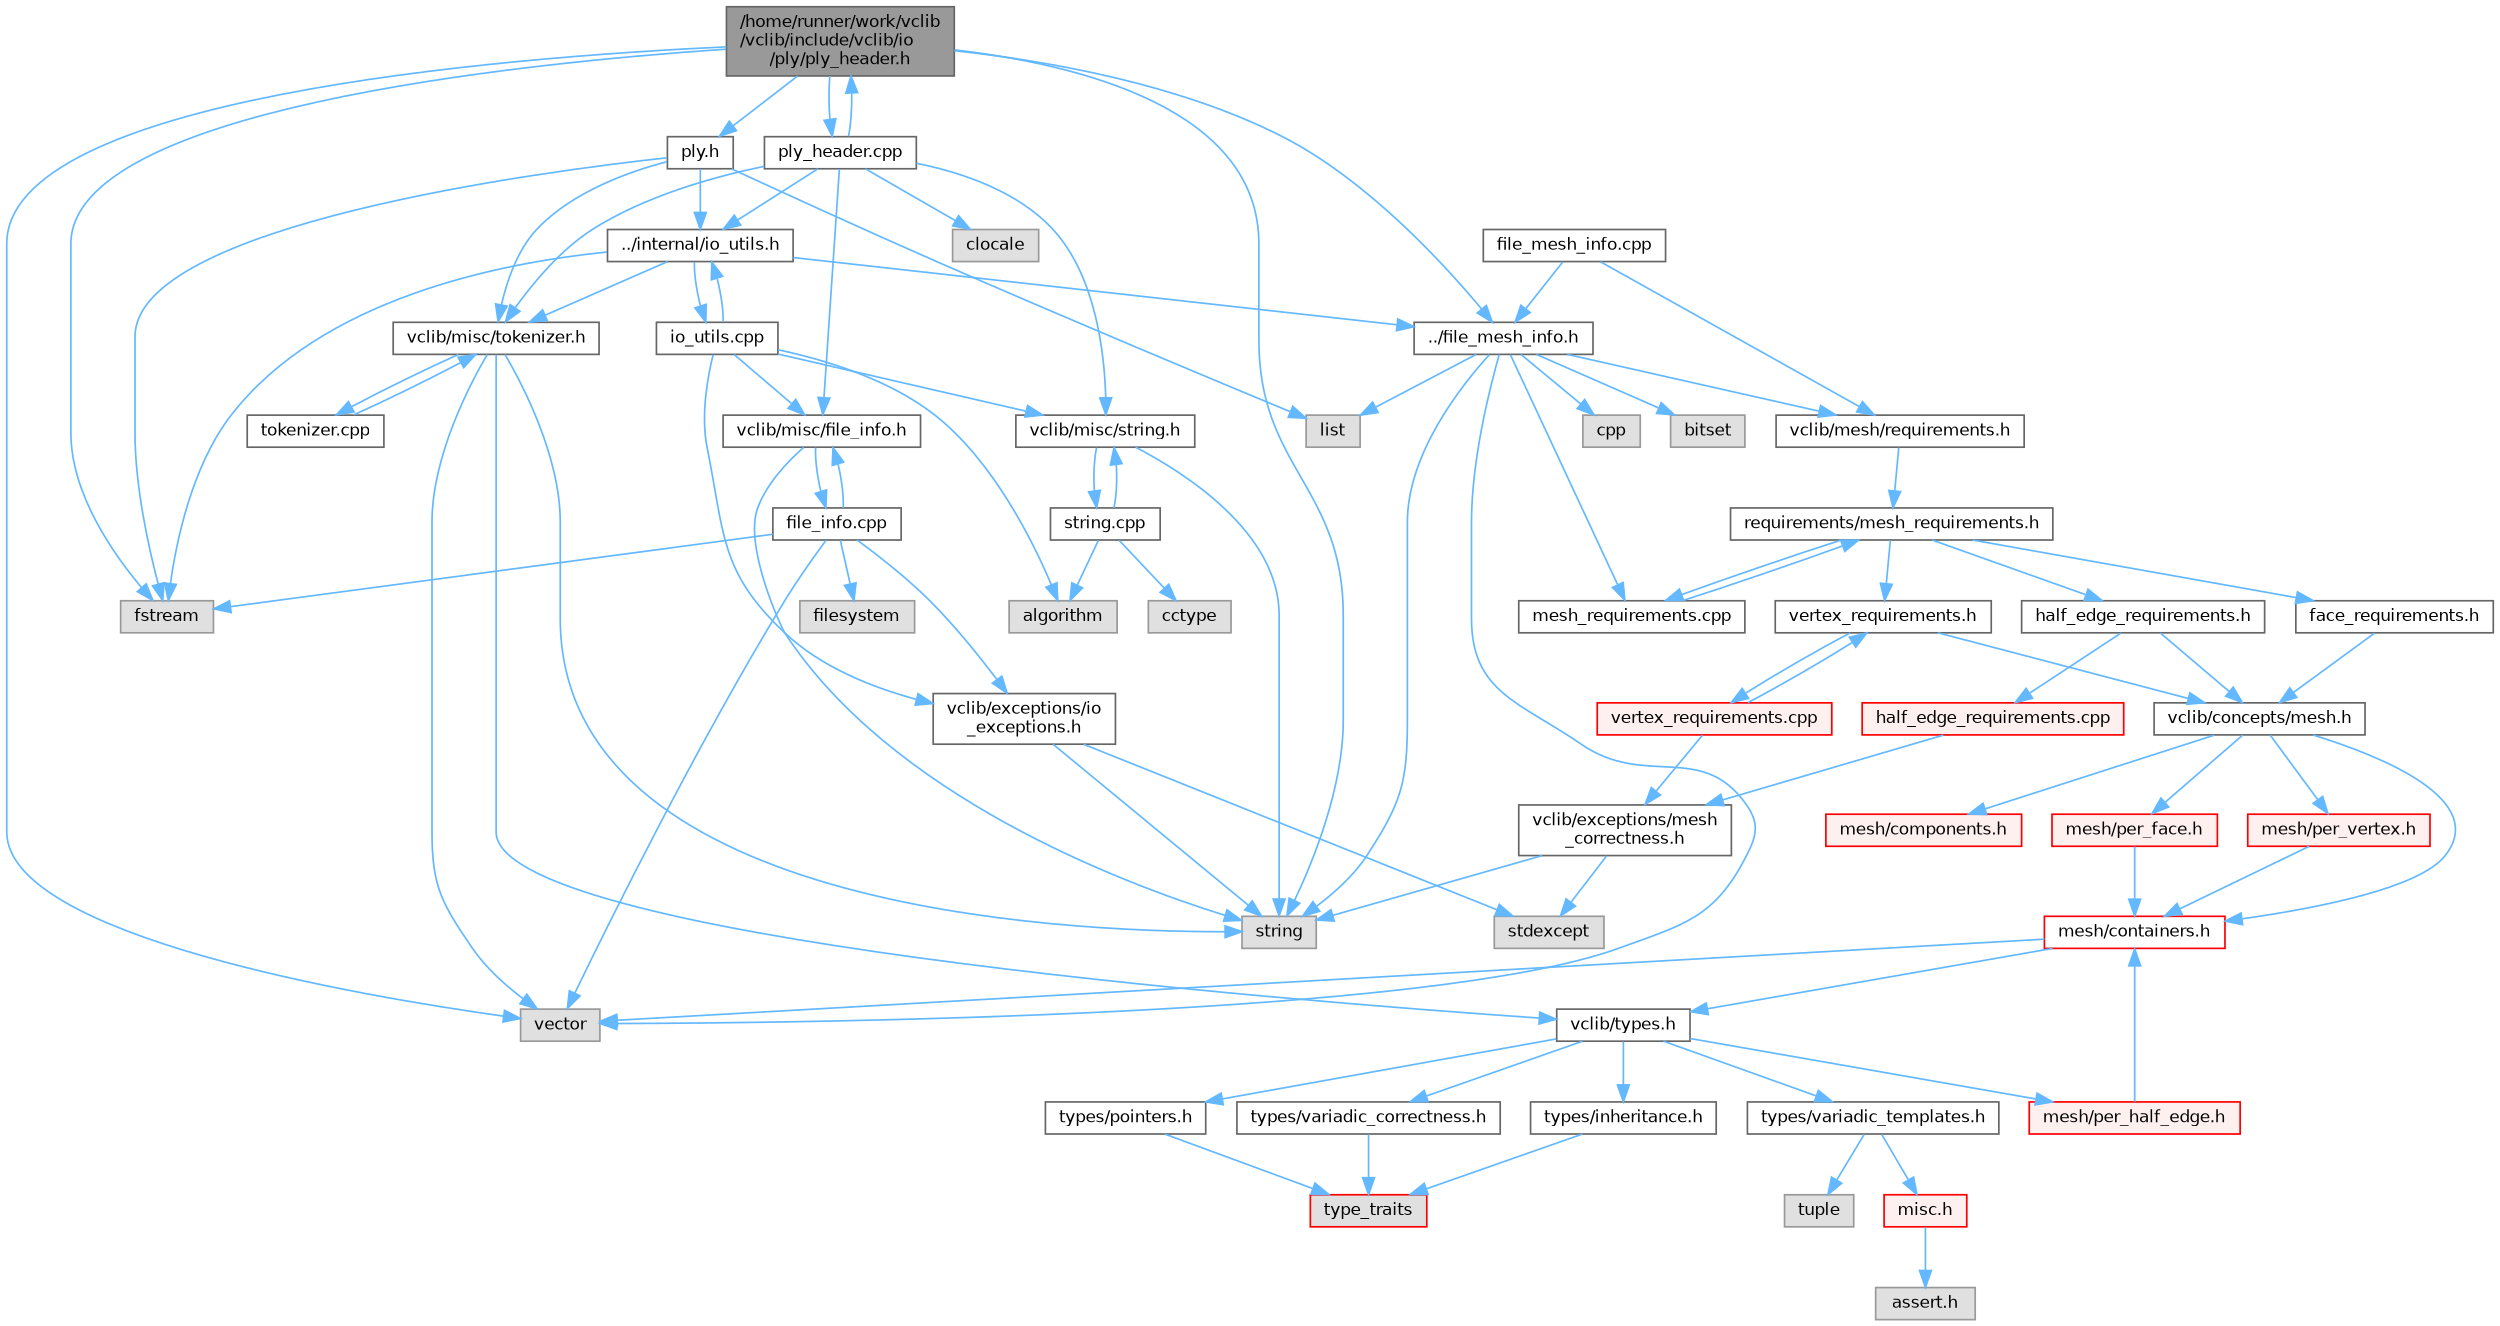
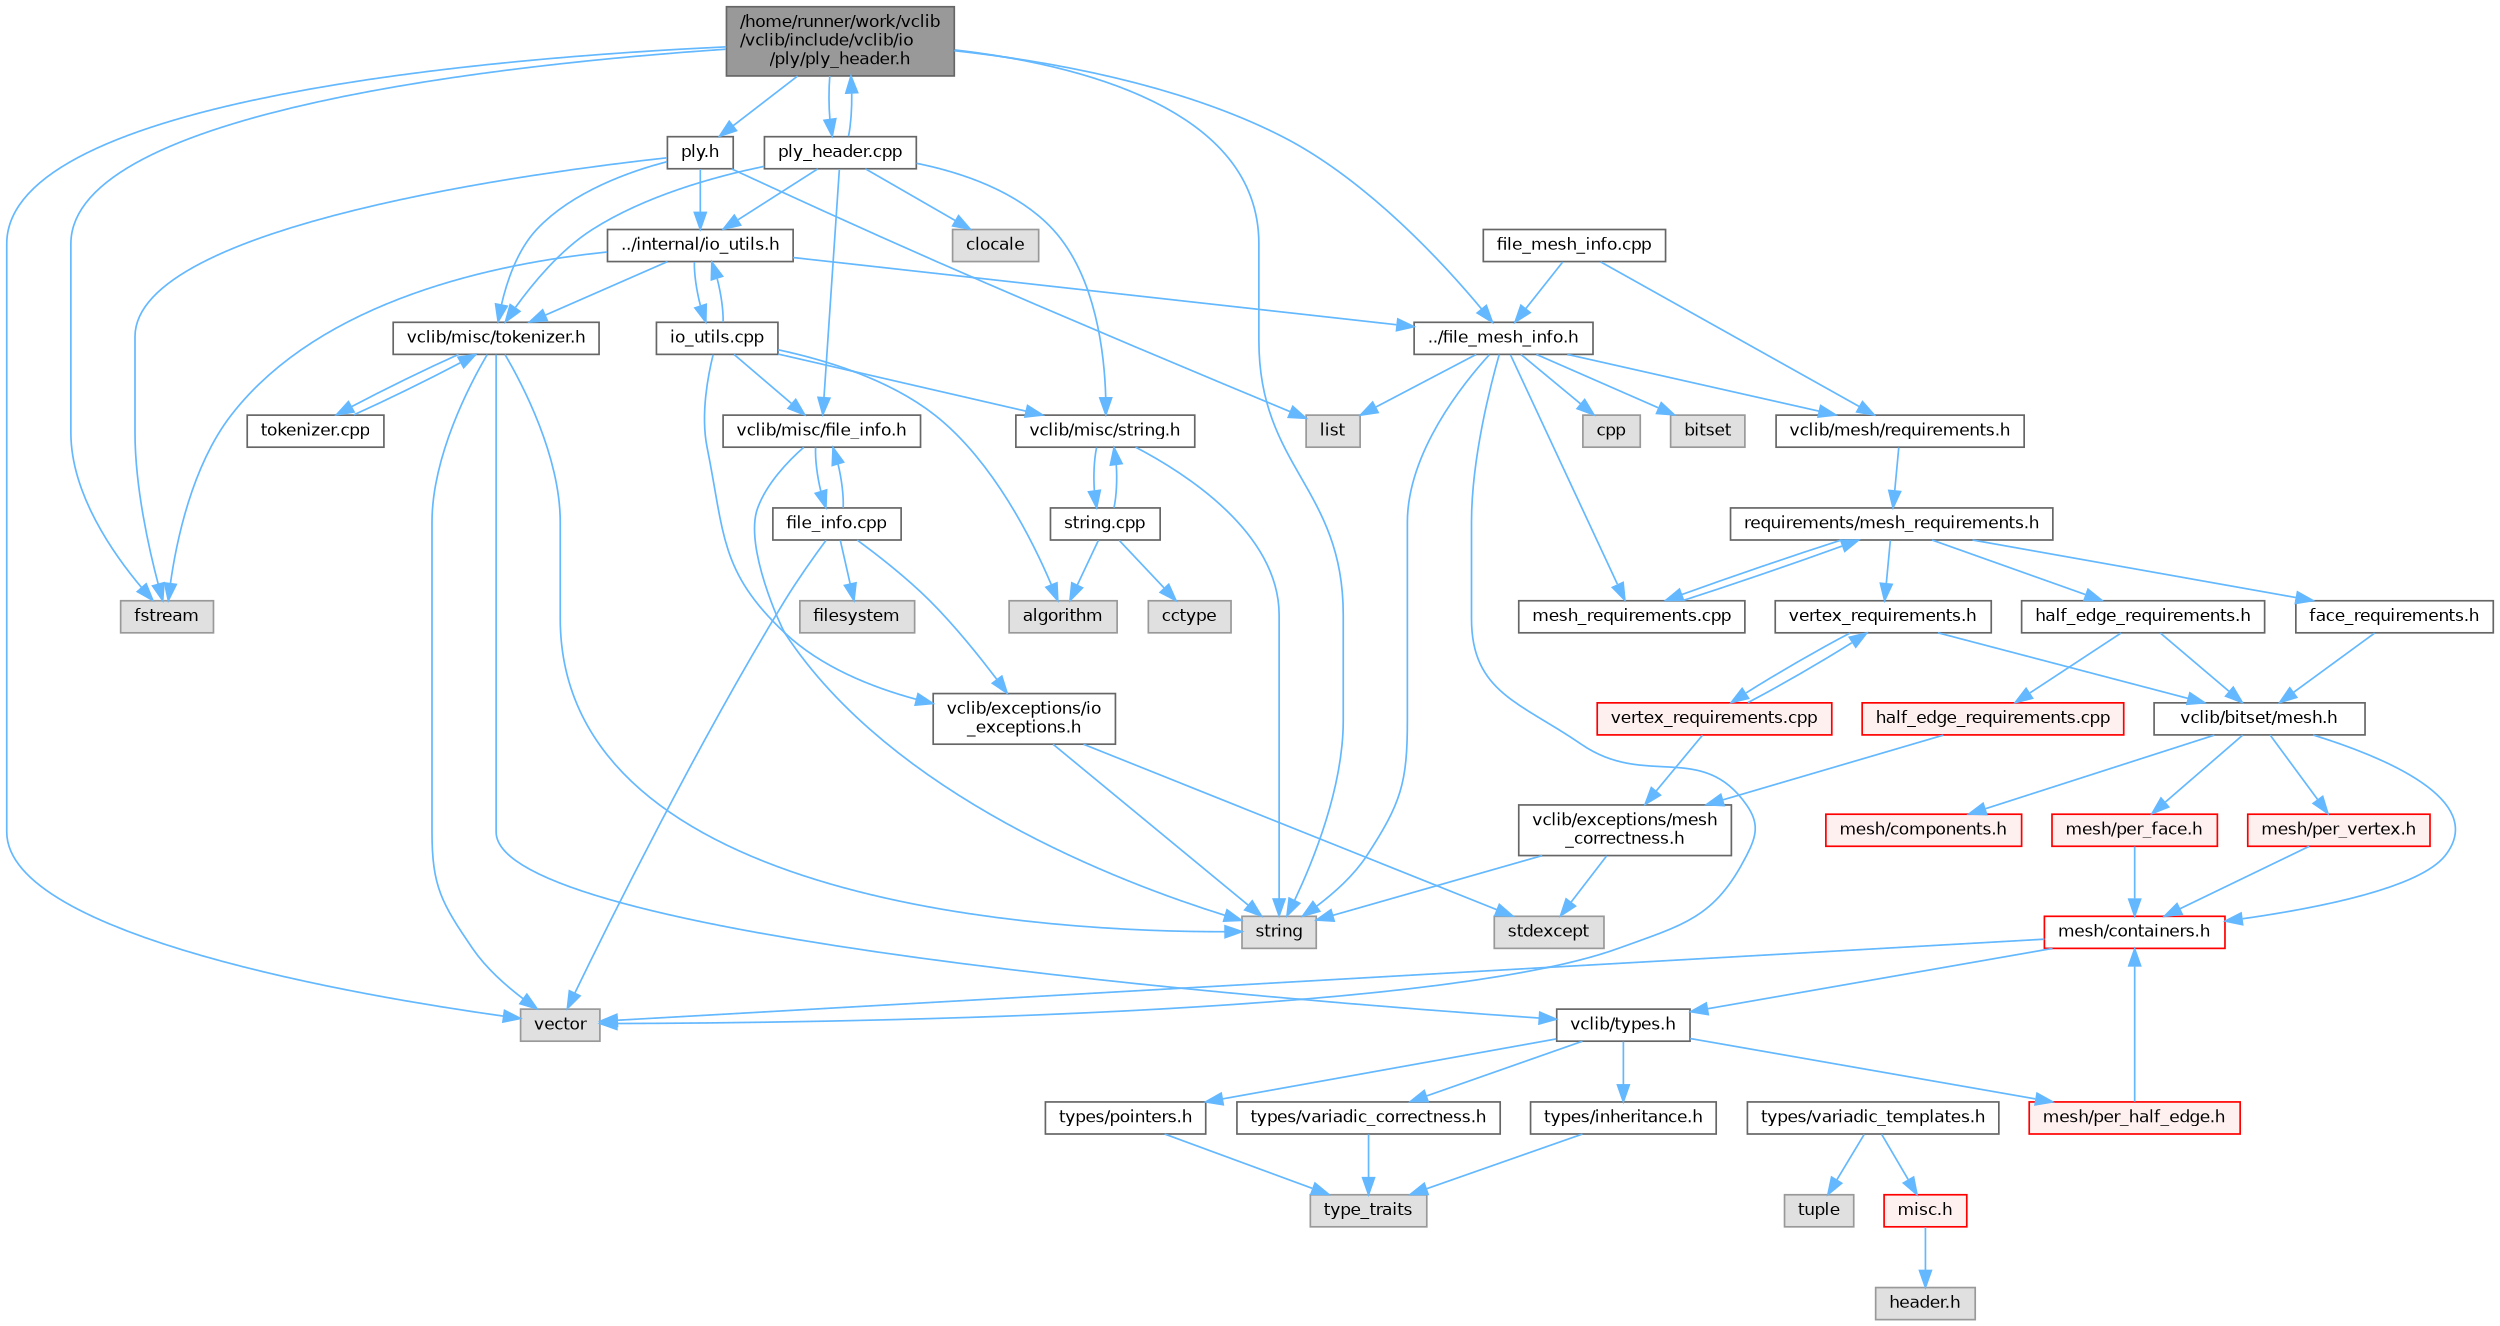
(515, 569) -> none
(2260, 719) -> (2260, 719)
(1740, 1069) -> none
(1369, 1211) -> (1369, 1211)
(1925, 1304) -> (1925, 1304)
